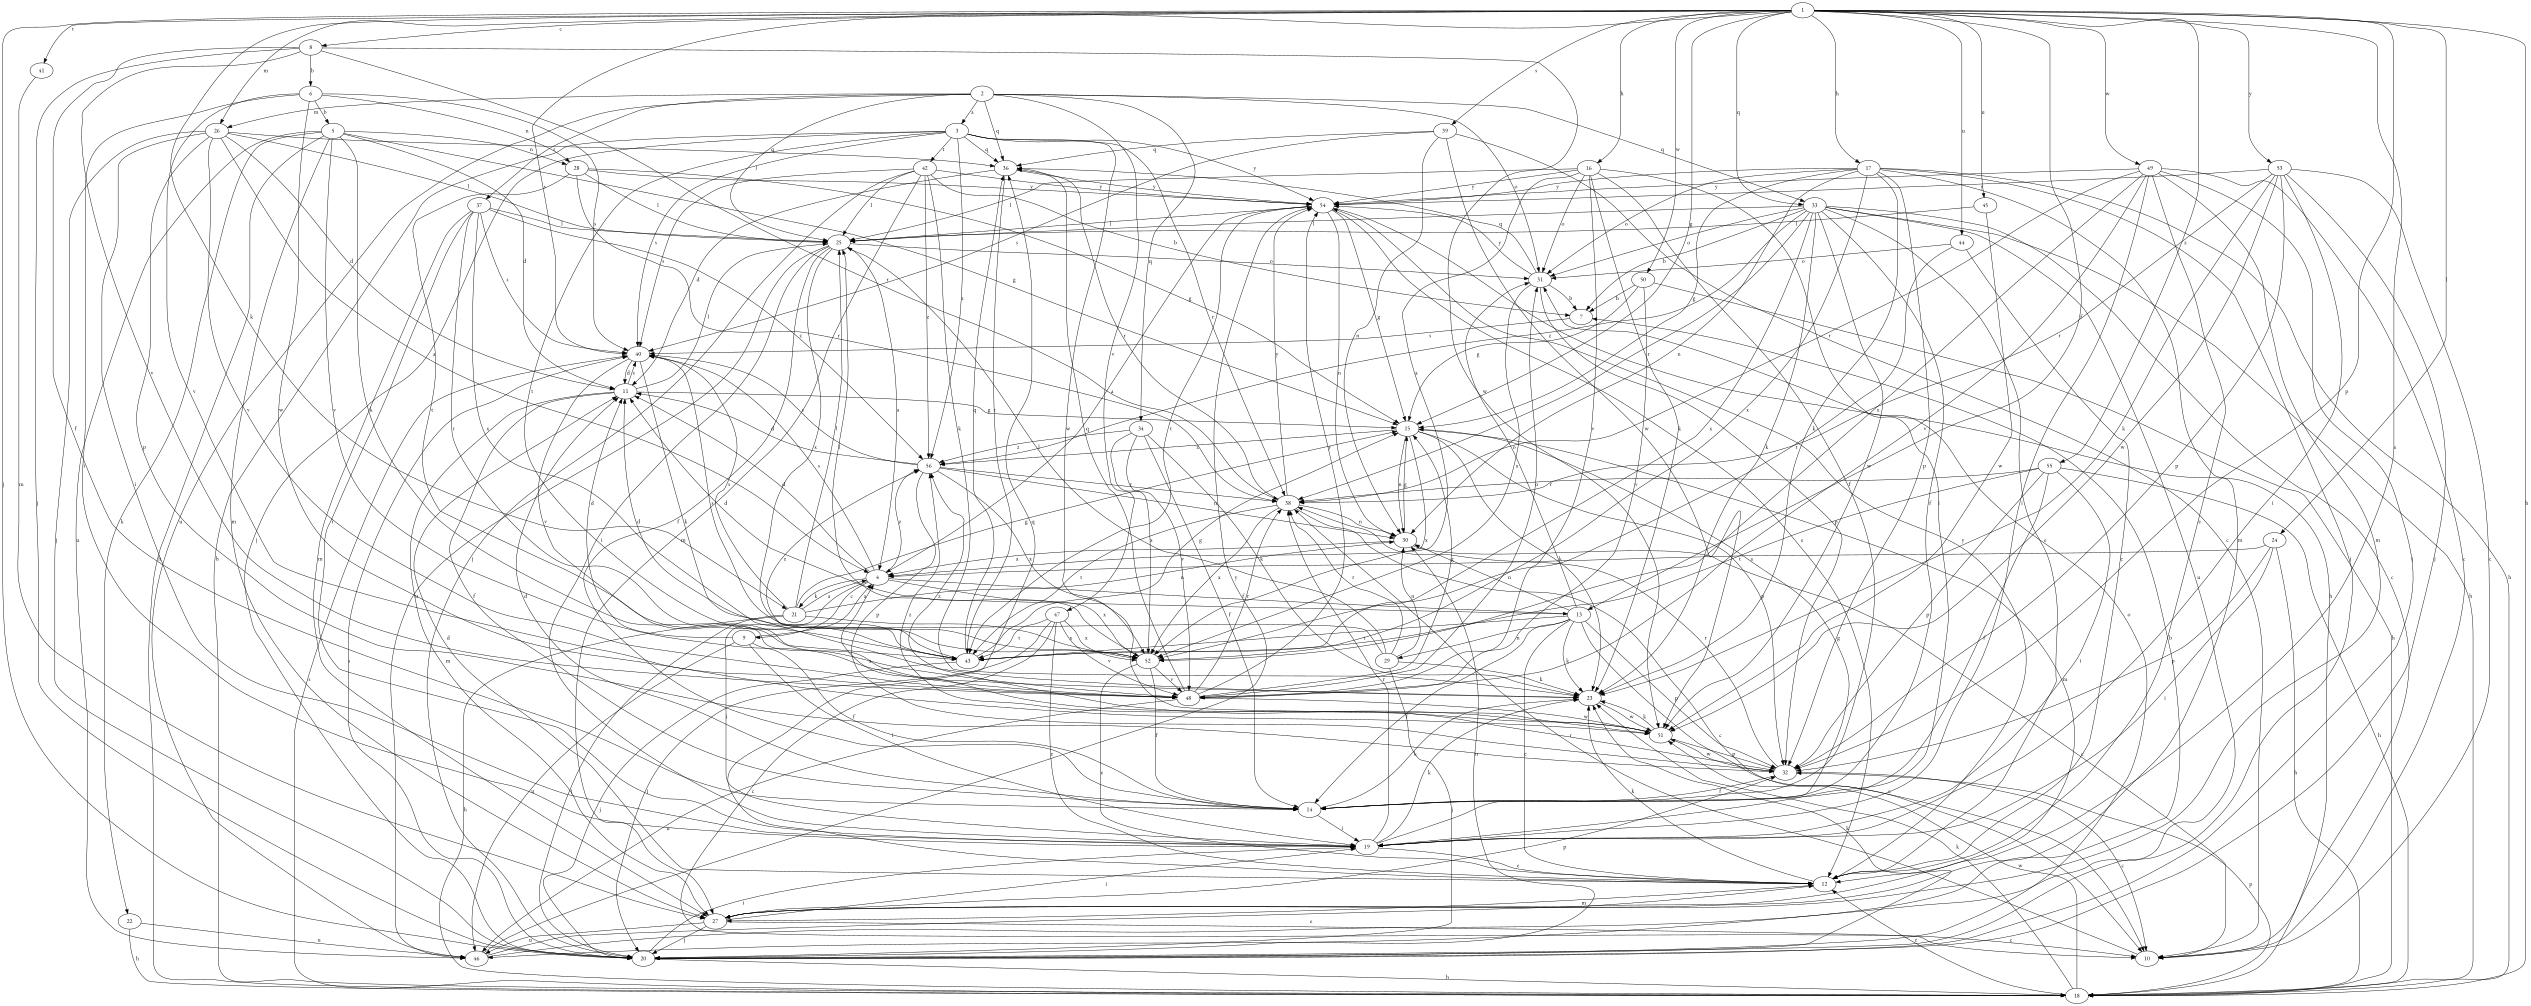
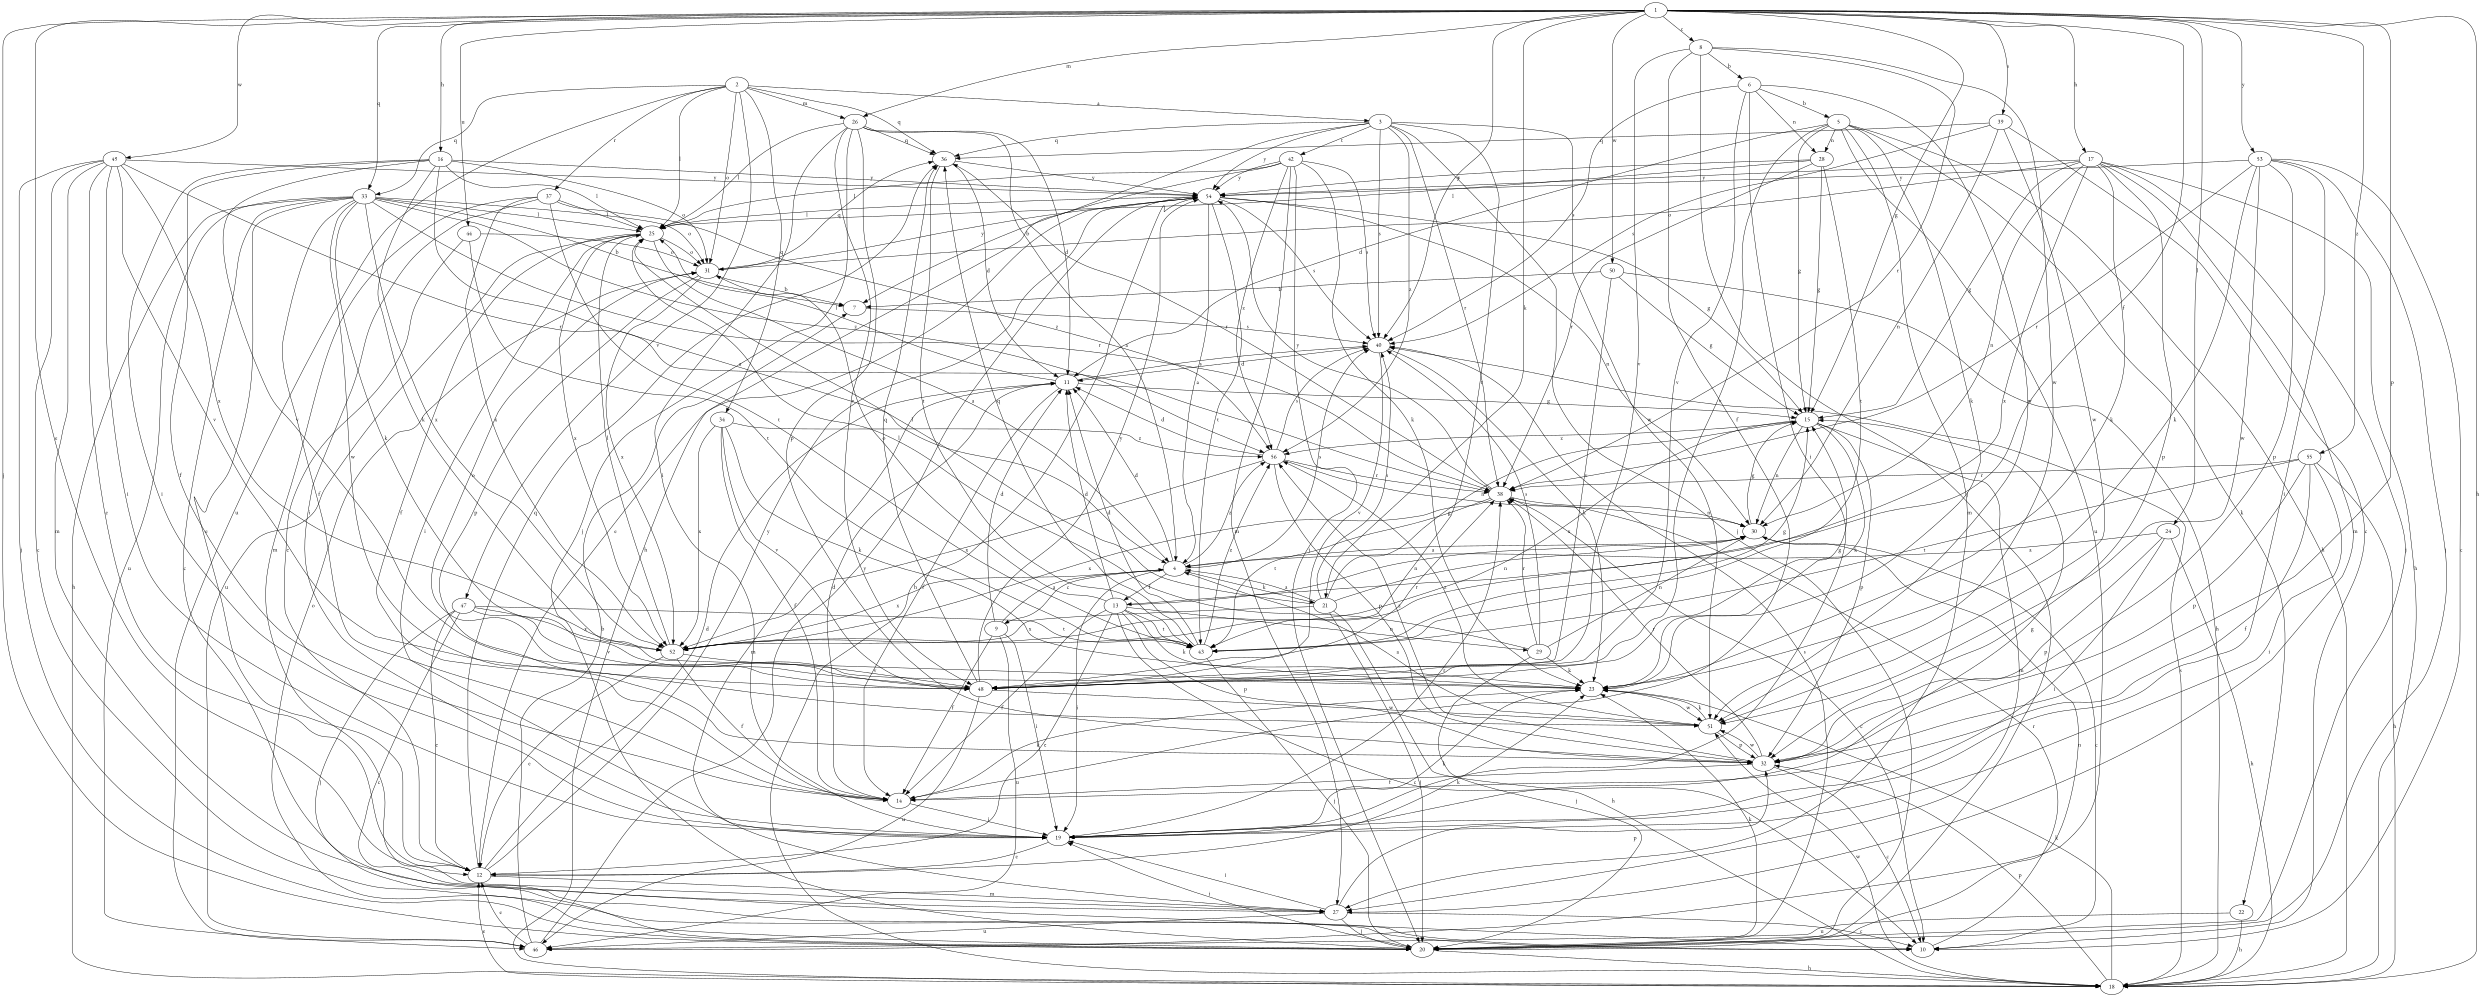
(42, 71) -> none
(1985, 205) -> none
(520, 309) -> (1300, 260)
